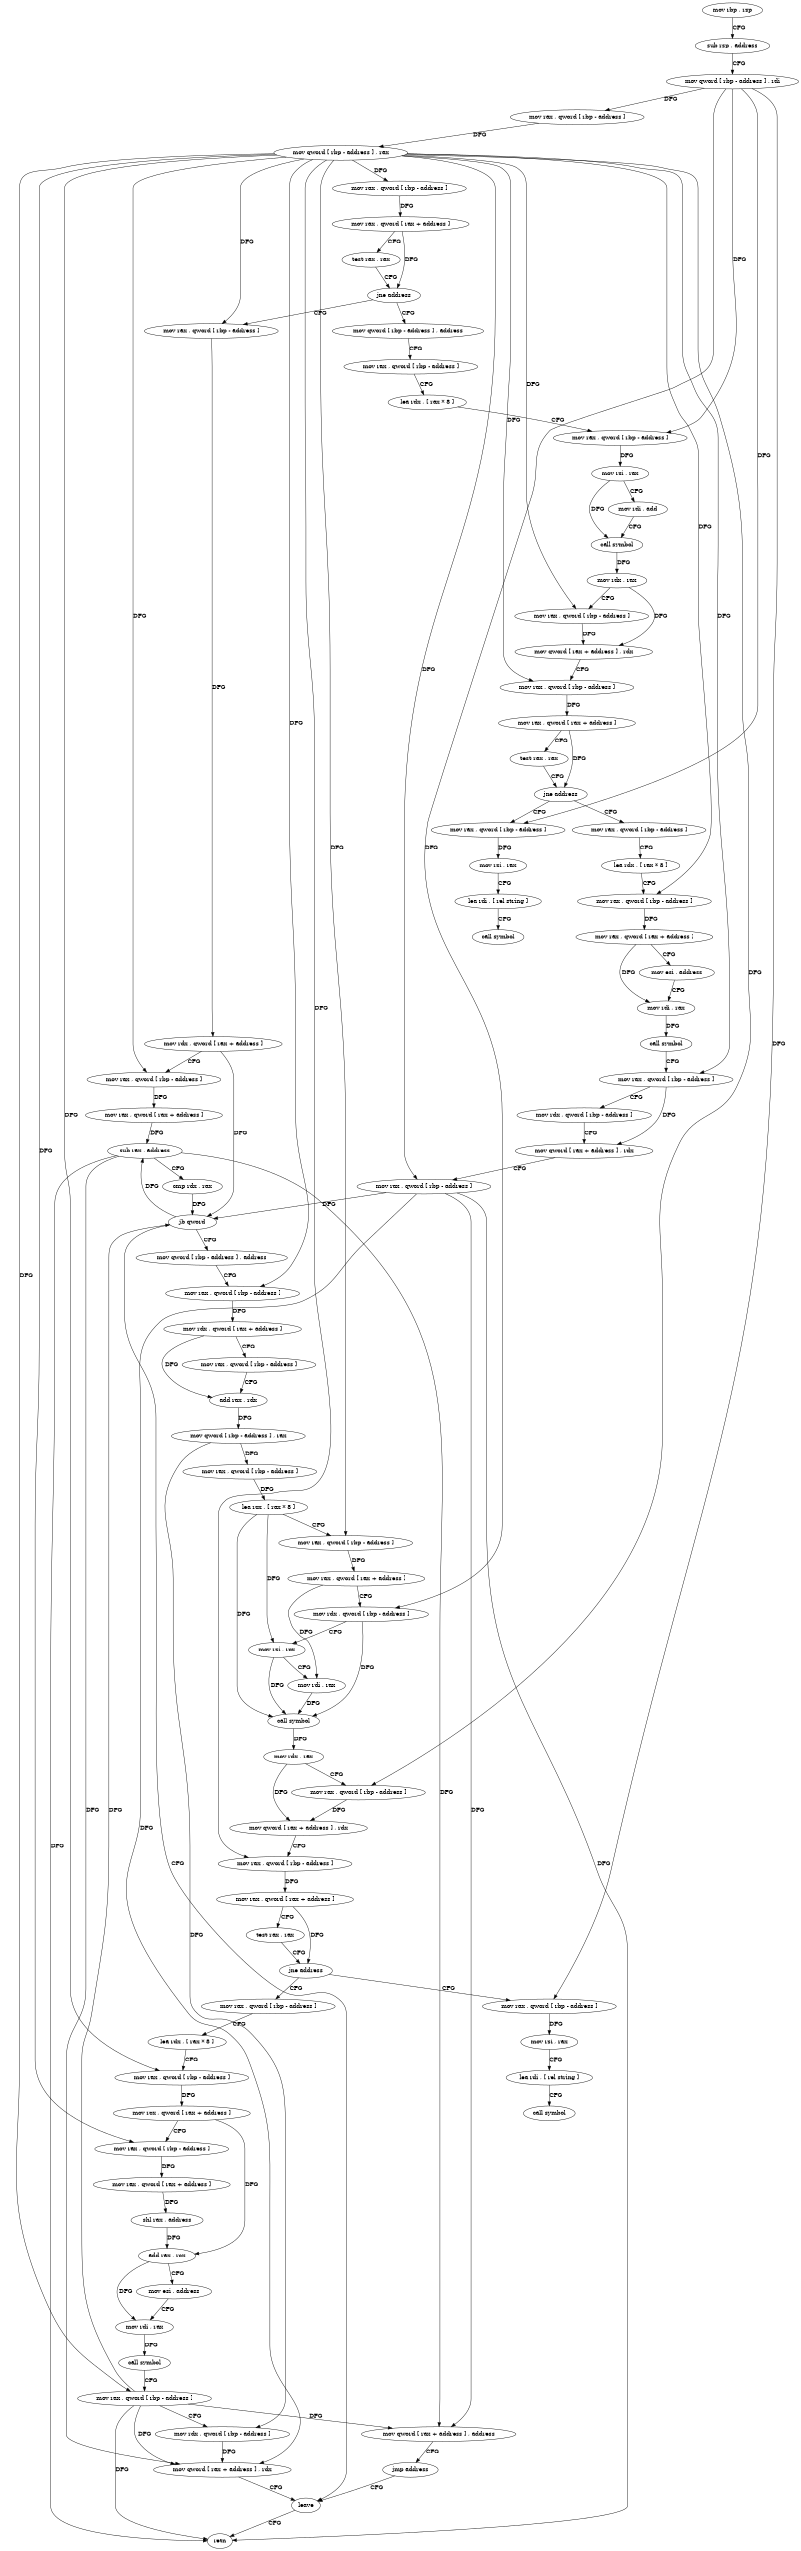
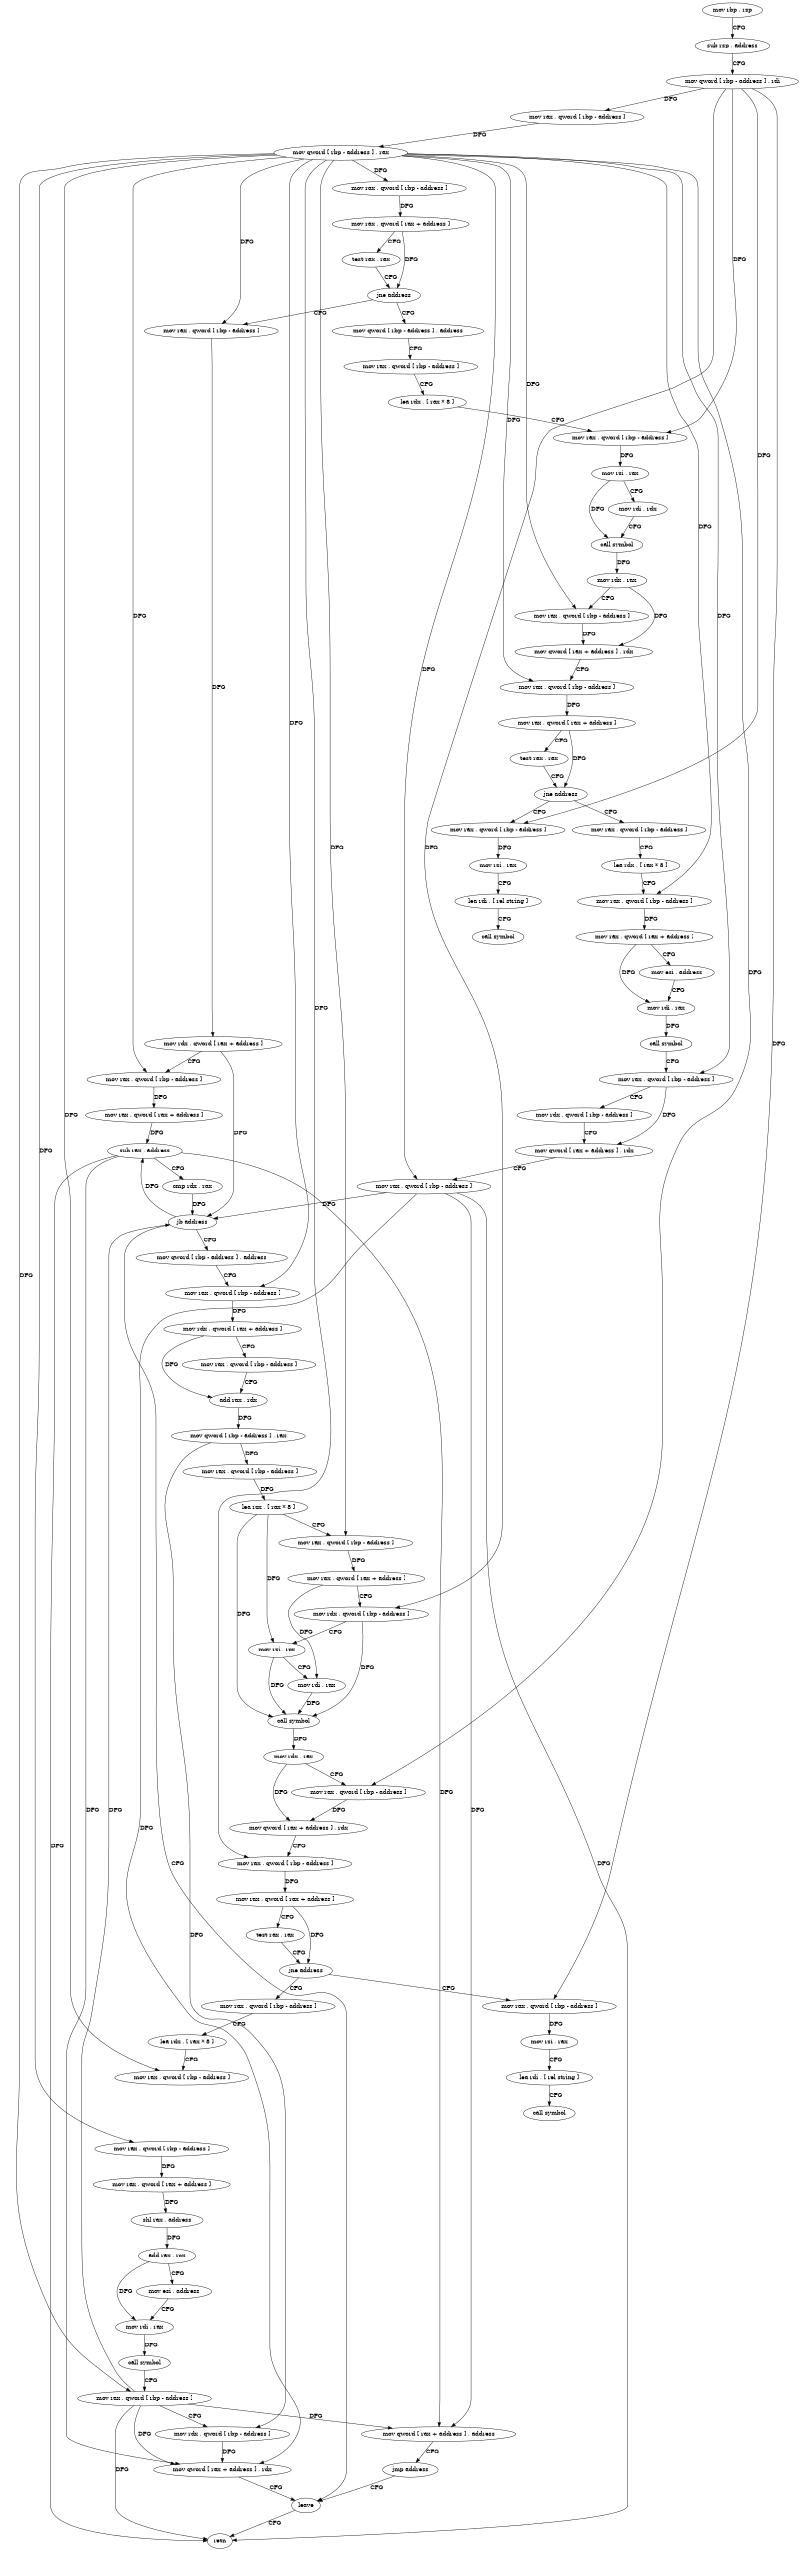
(638, 509) -> (638, 509)
(192, 1222) -> (192, 1222)
(182, 2113) -> none
